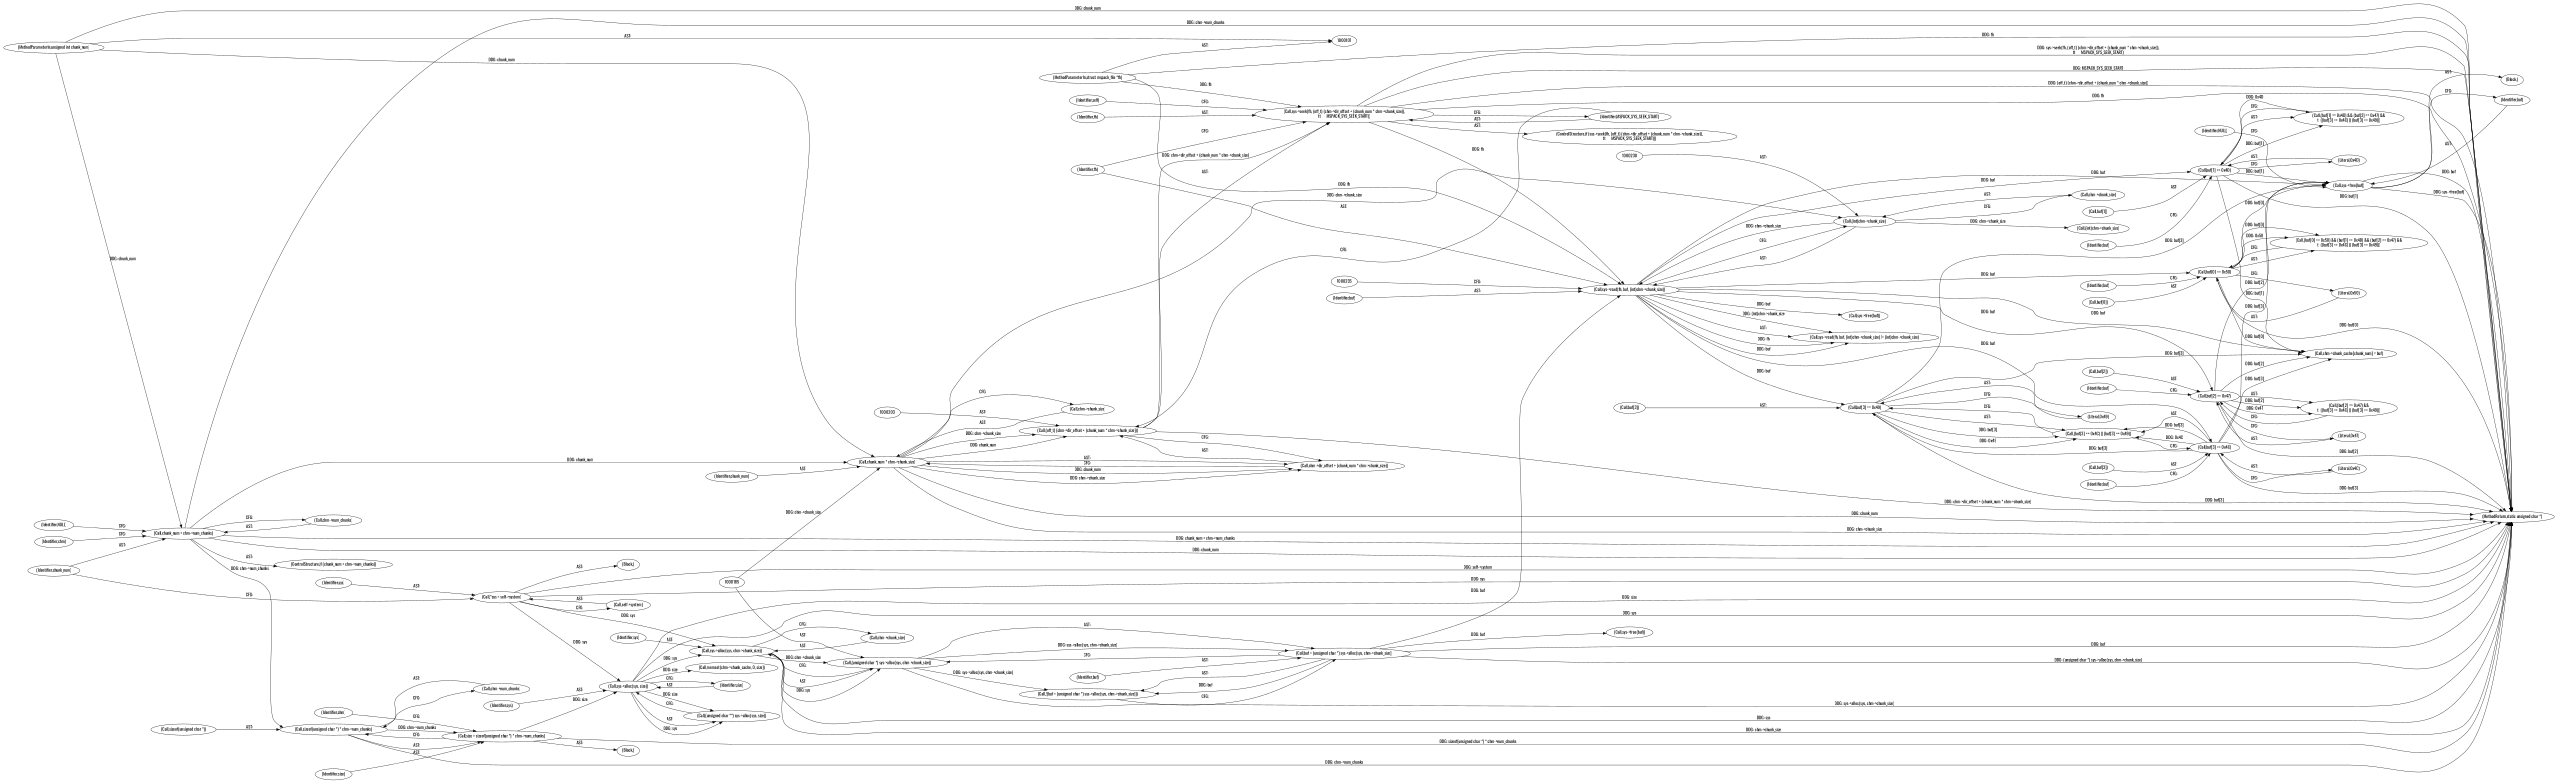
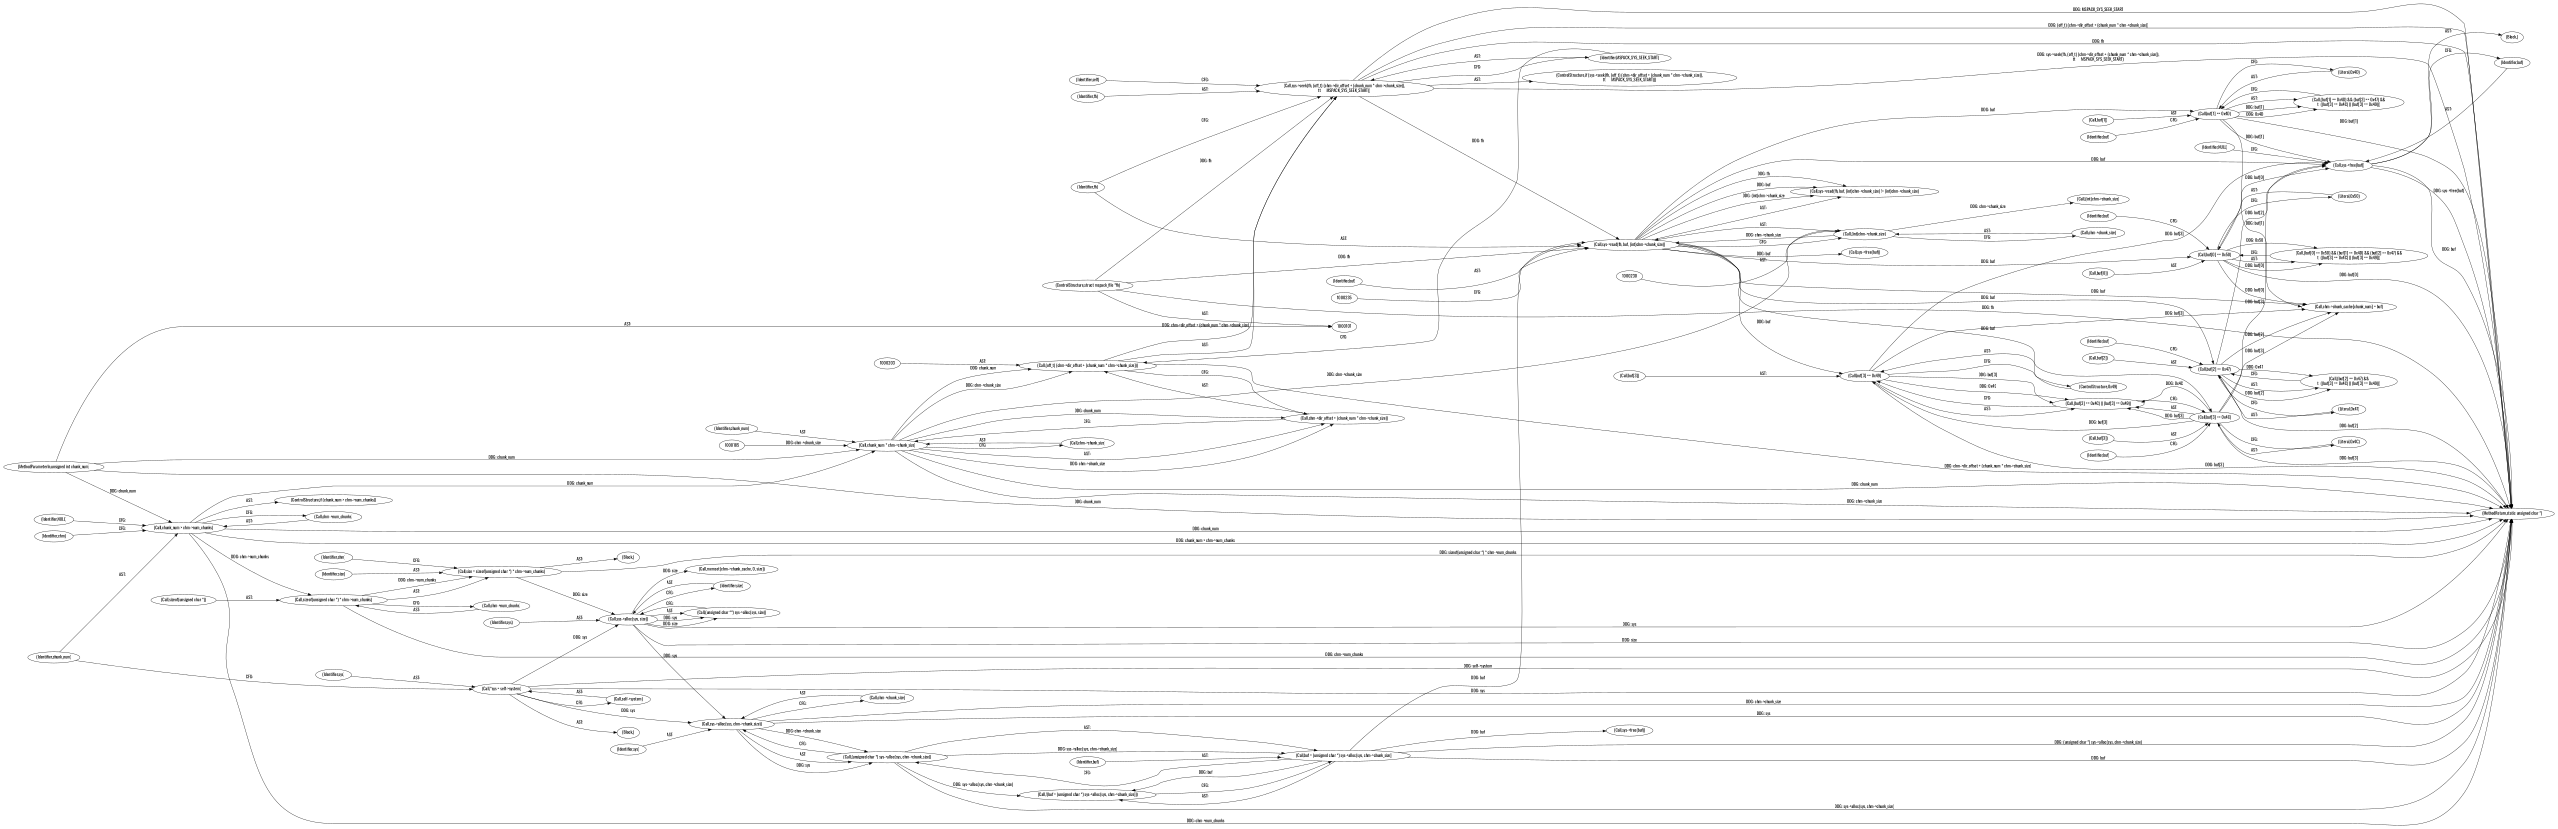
(1088, 78) -> (1088, 286)
(2098, 417) -> (2098, 387)
(789, 639) -> none
(407, 738) -> none
